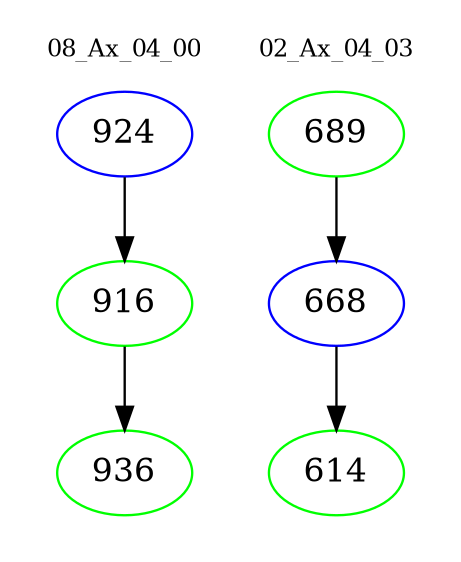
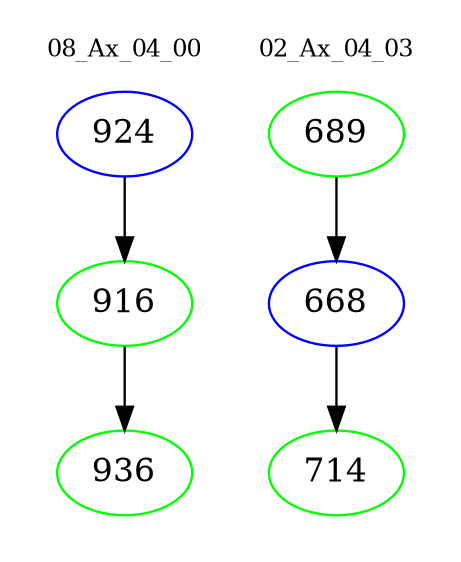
(336, 473) -> (336, 473)
